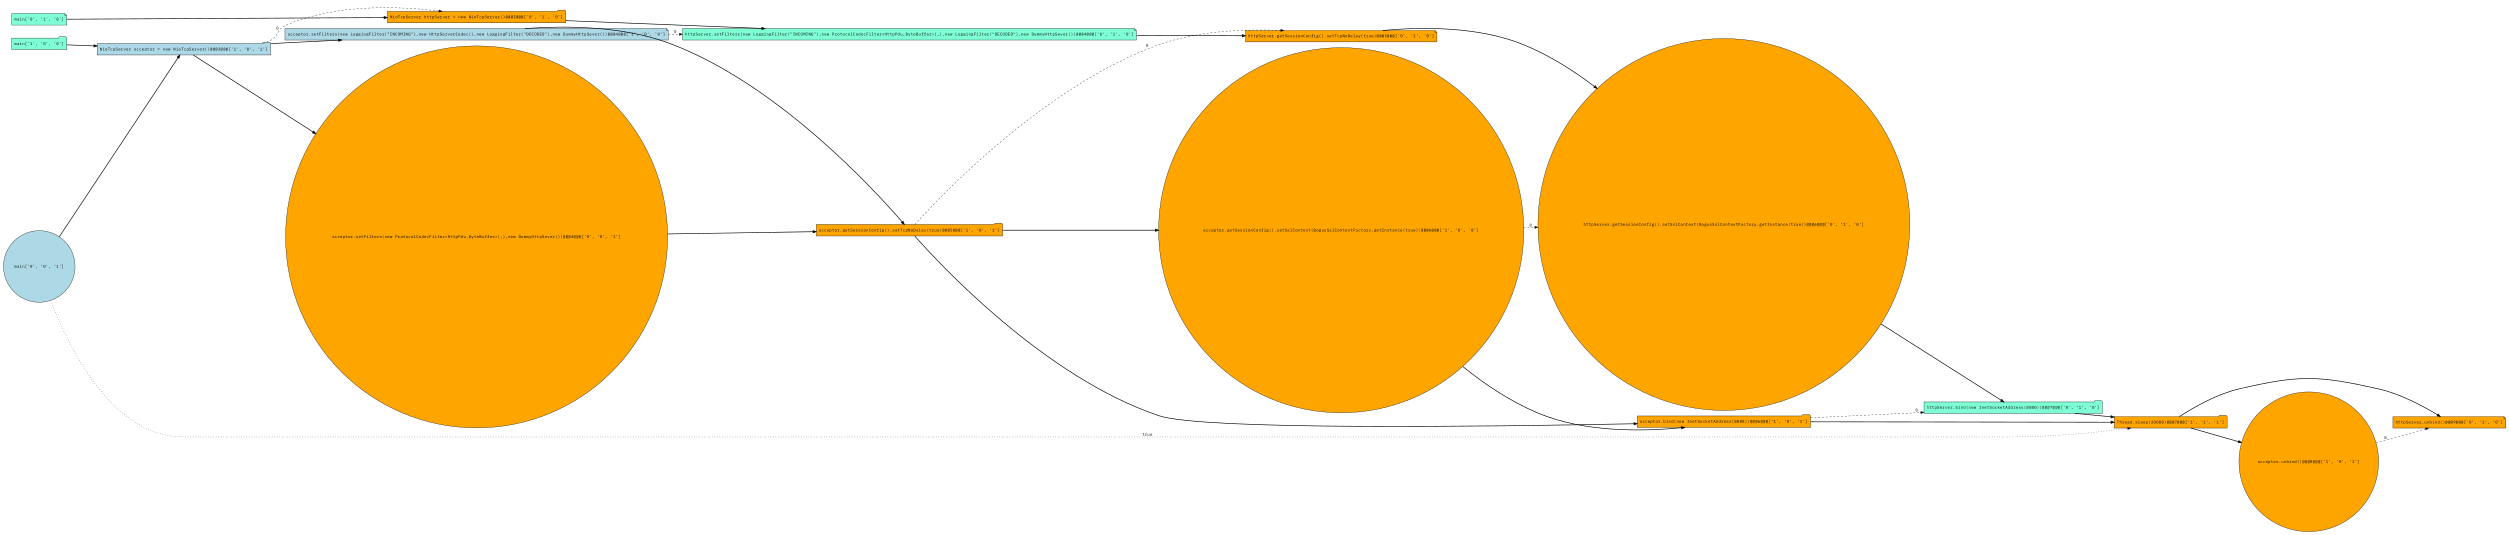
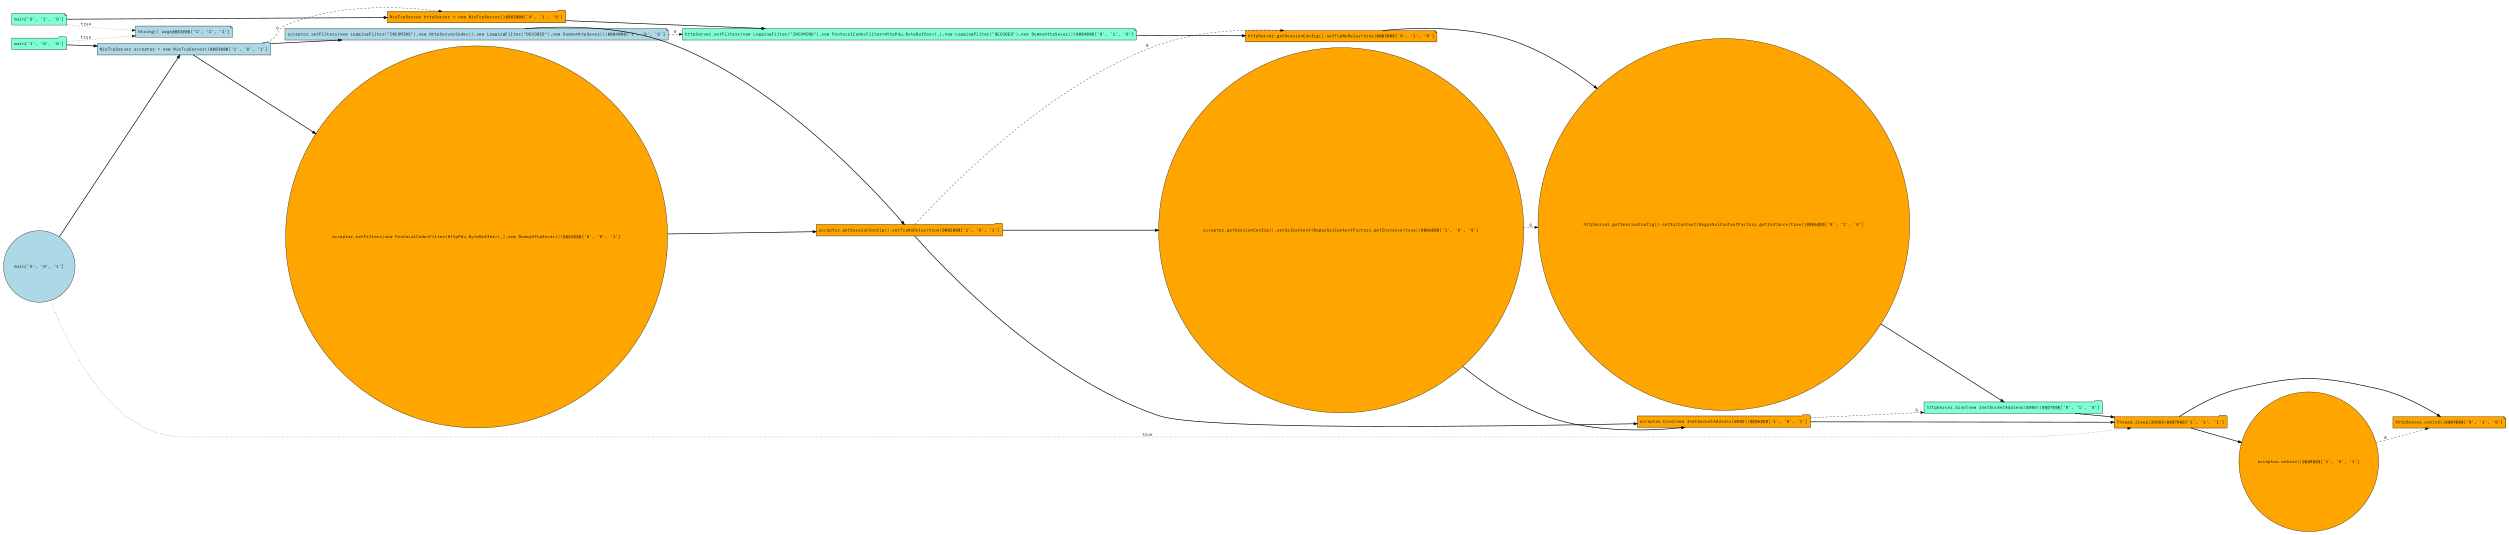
none -> (184, 32)
